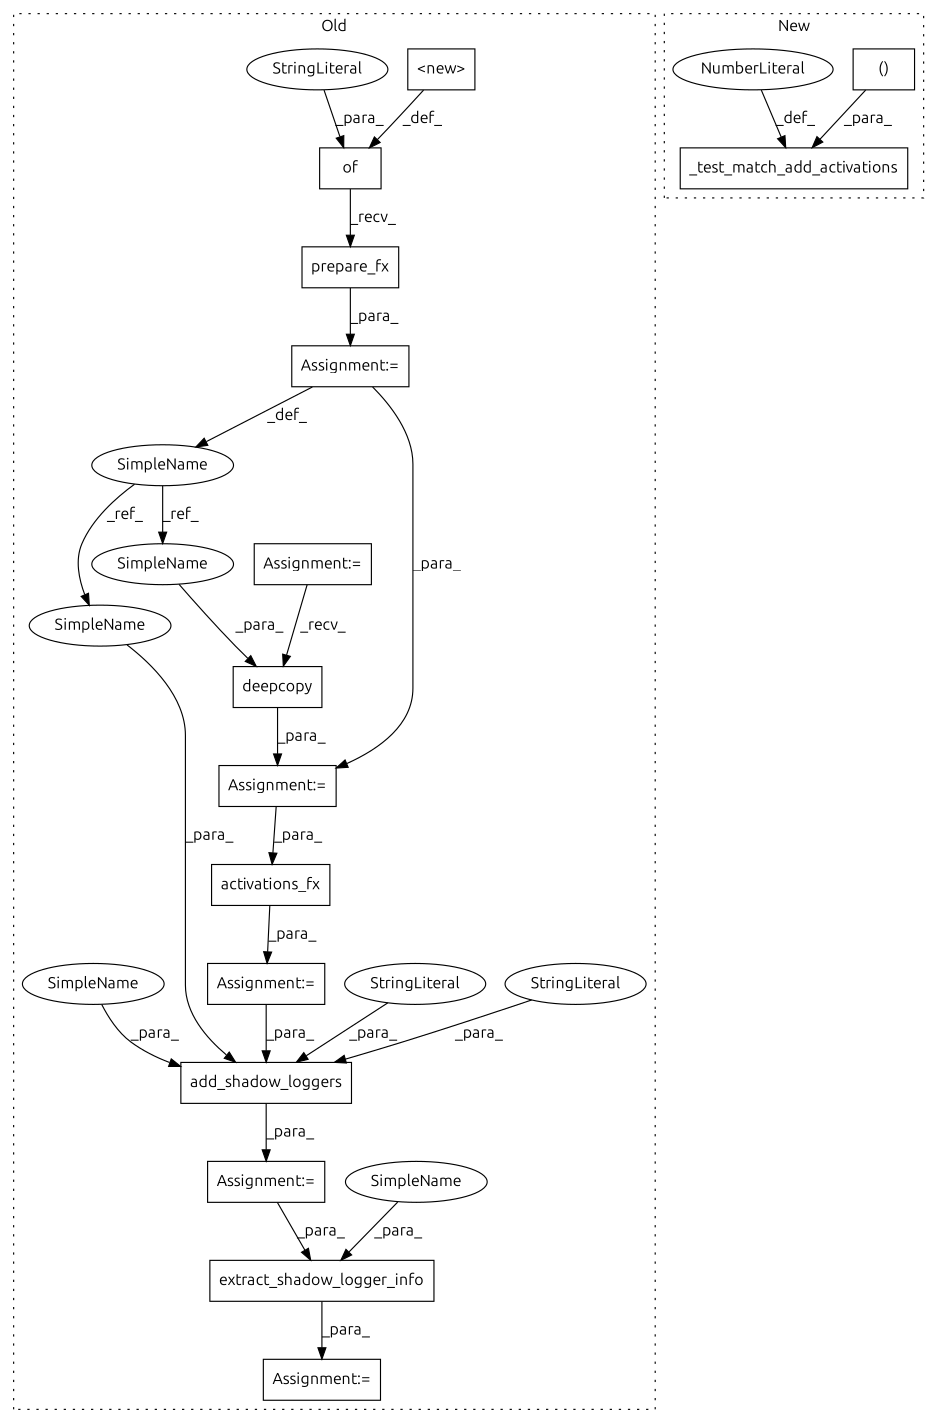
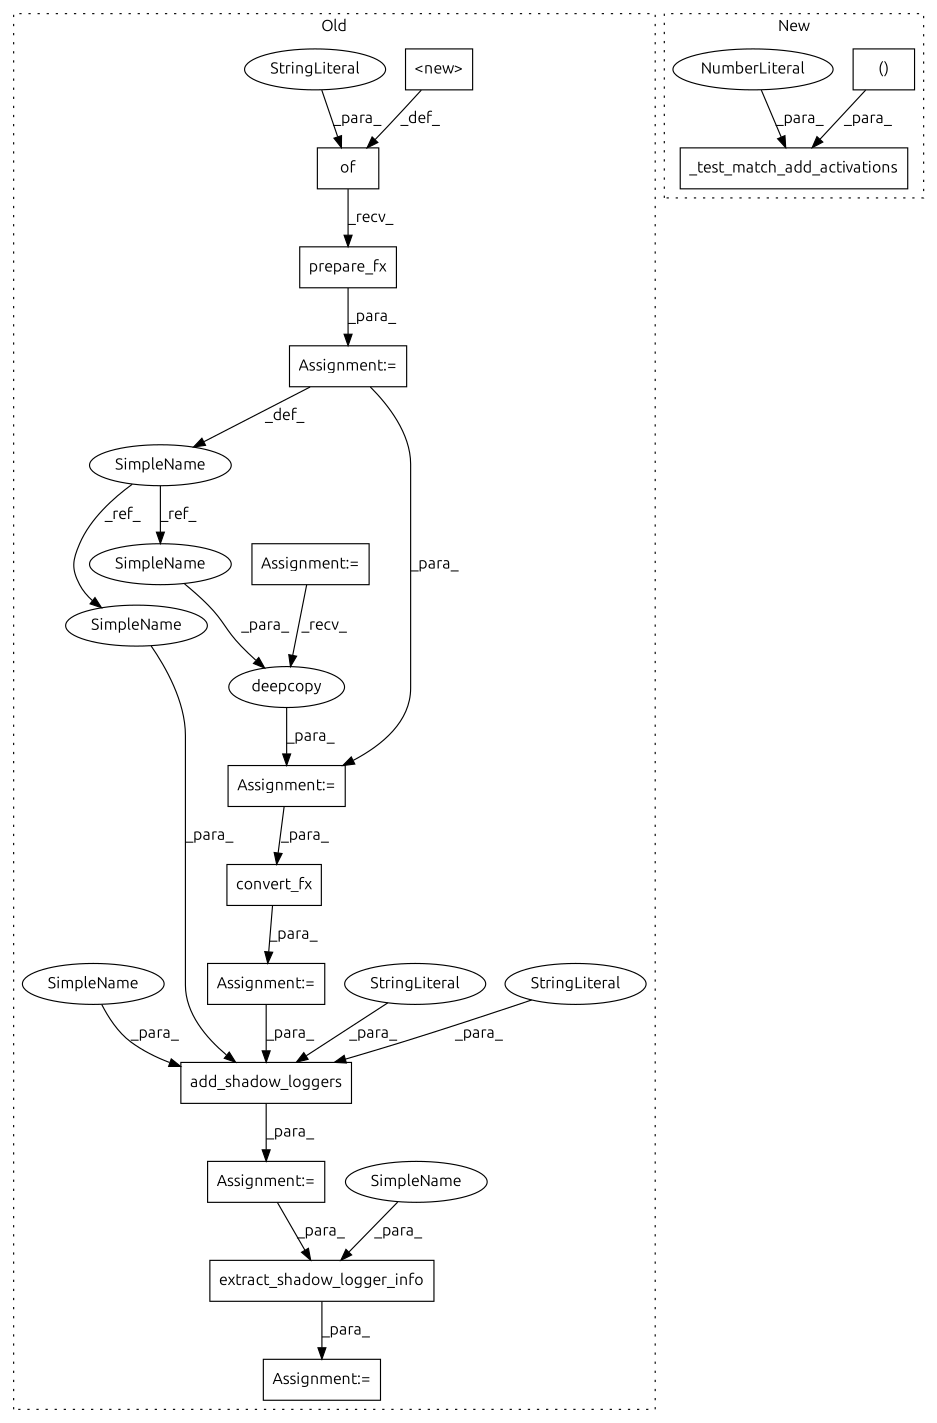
(796, 119) -> (800, 119)
(278, 687) -> (287, 687)
(271, 885) -> (274, 885)
